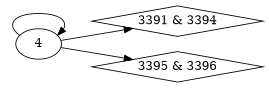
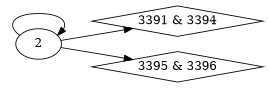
(39, 44) -> (39, 44)
